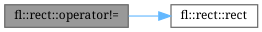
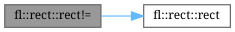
(66, 16) -> (53, 16)
